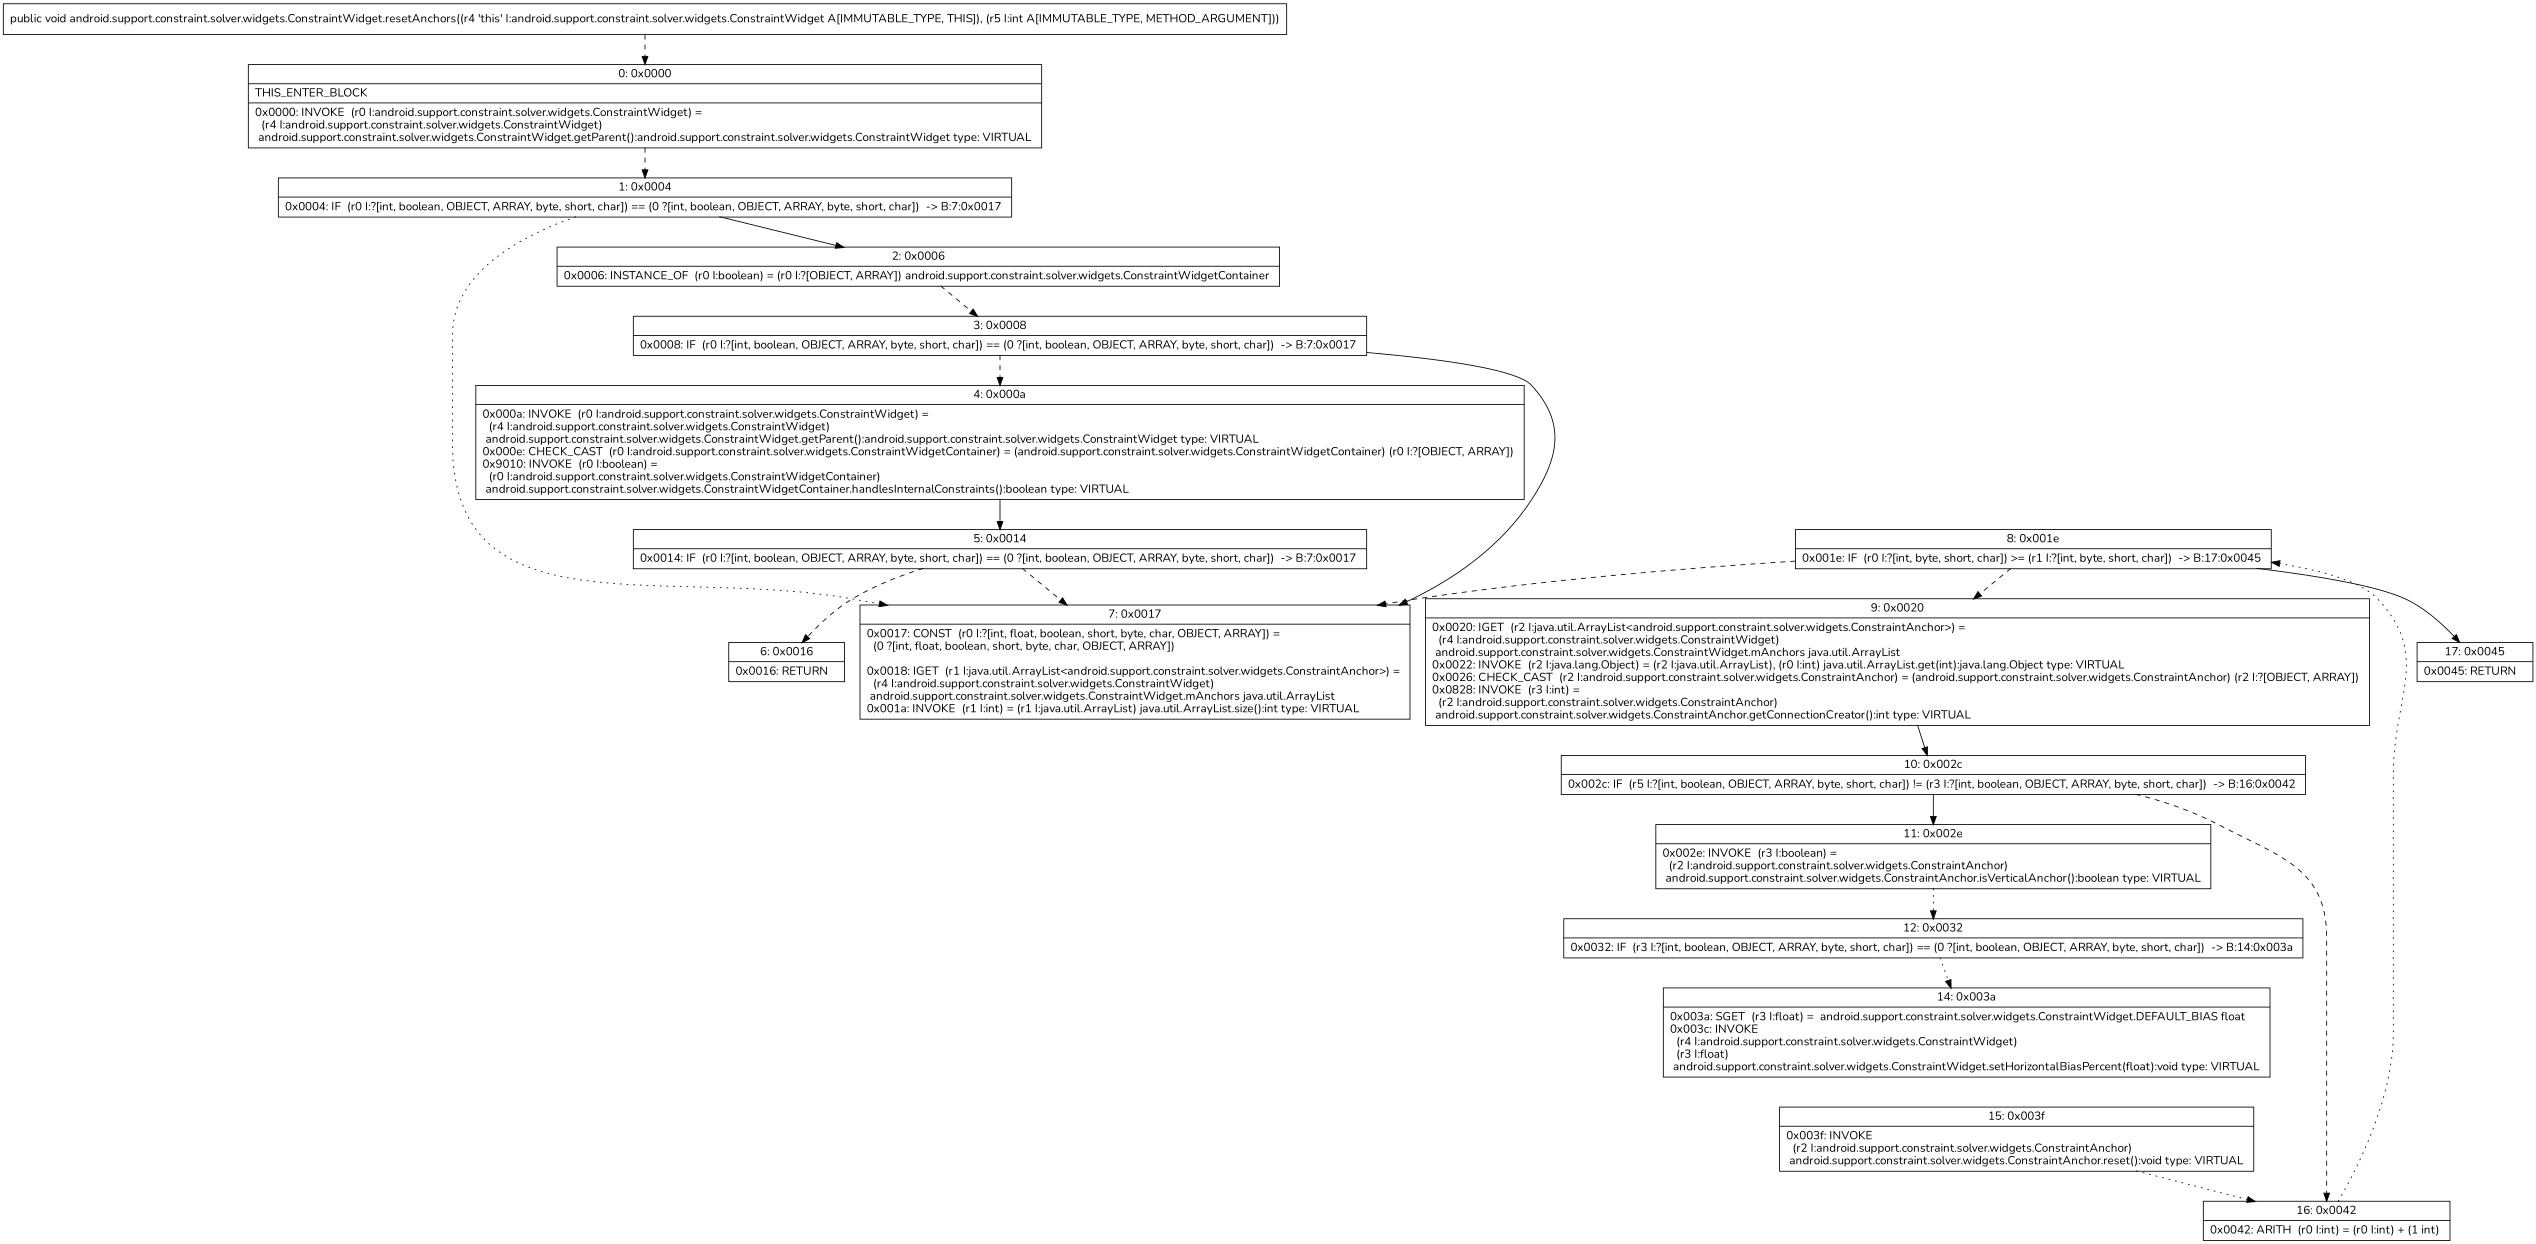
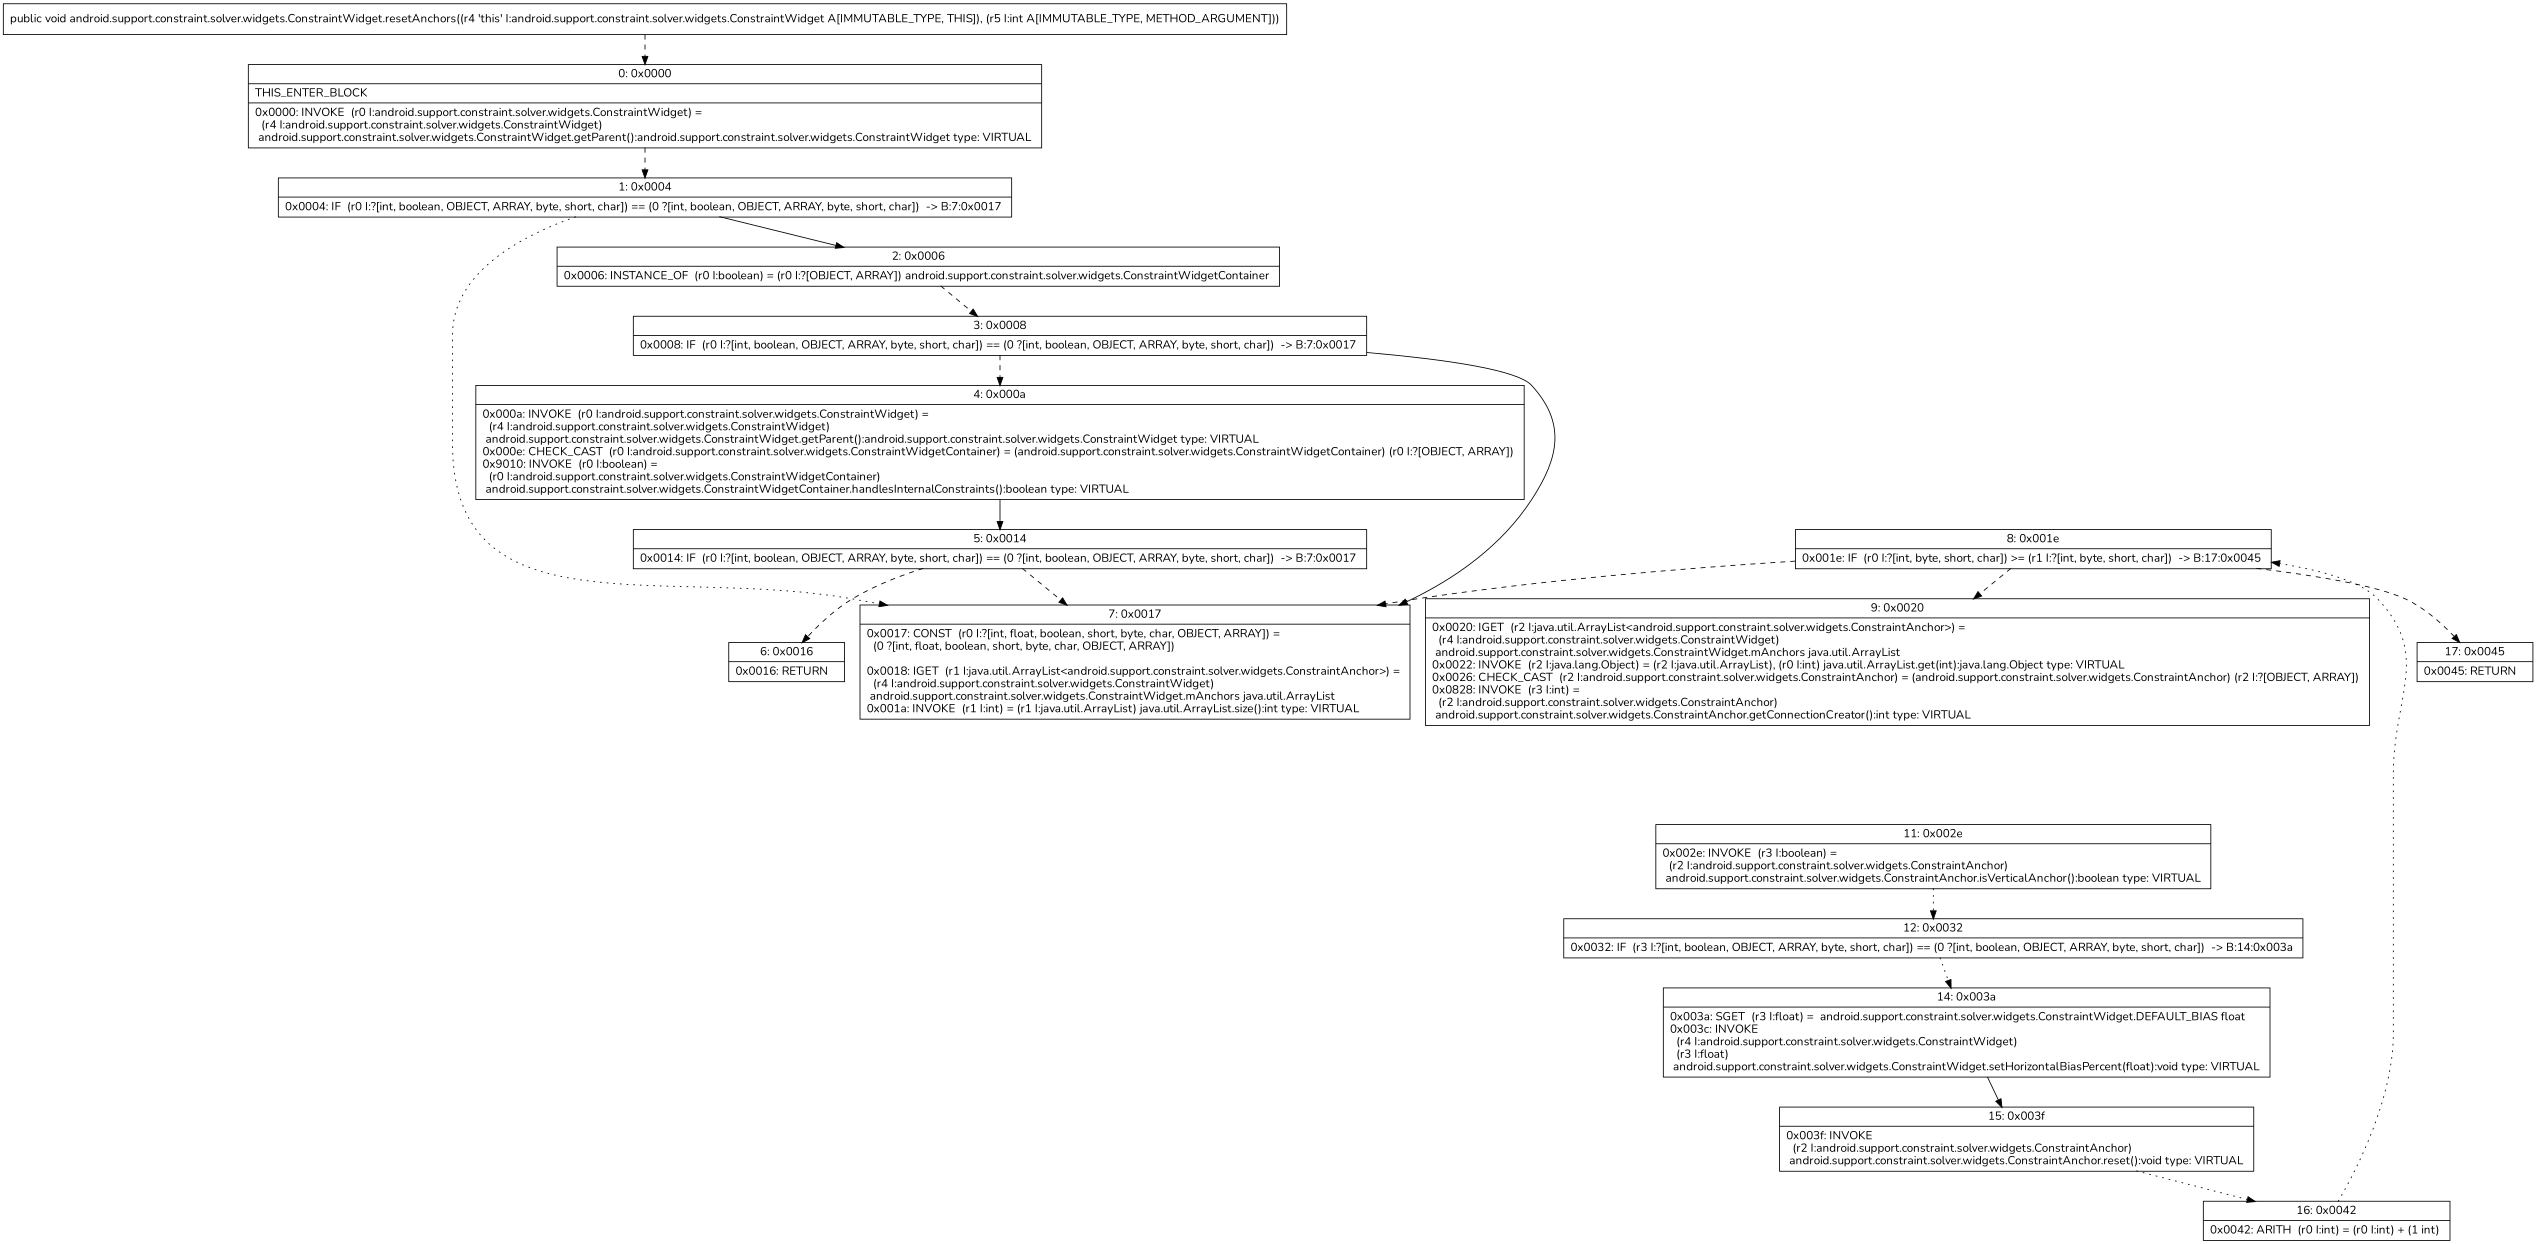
(2378, 589) -> (2378, 589)
(1933, 775) -> none
none -> (1993, 1088)
